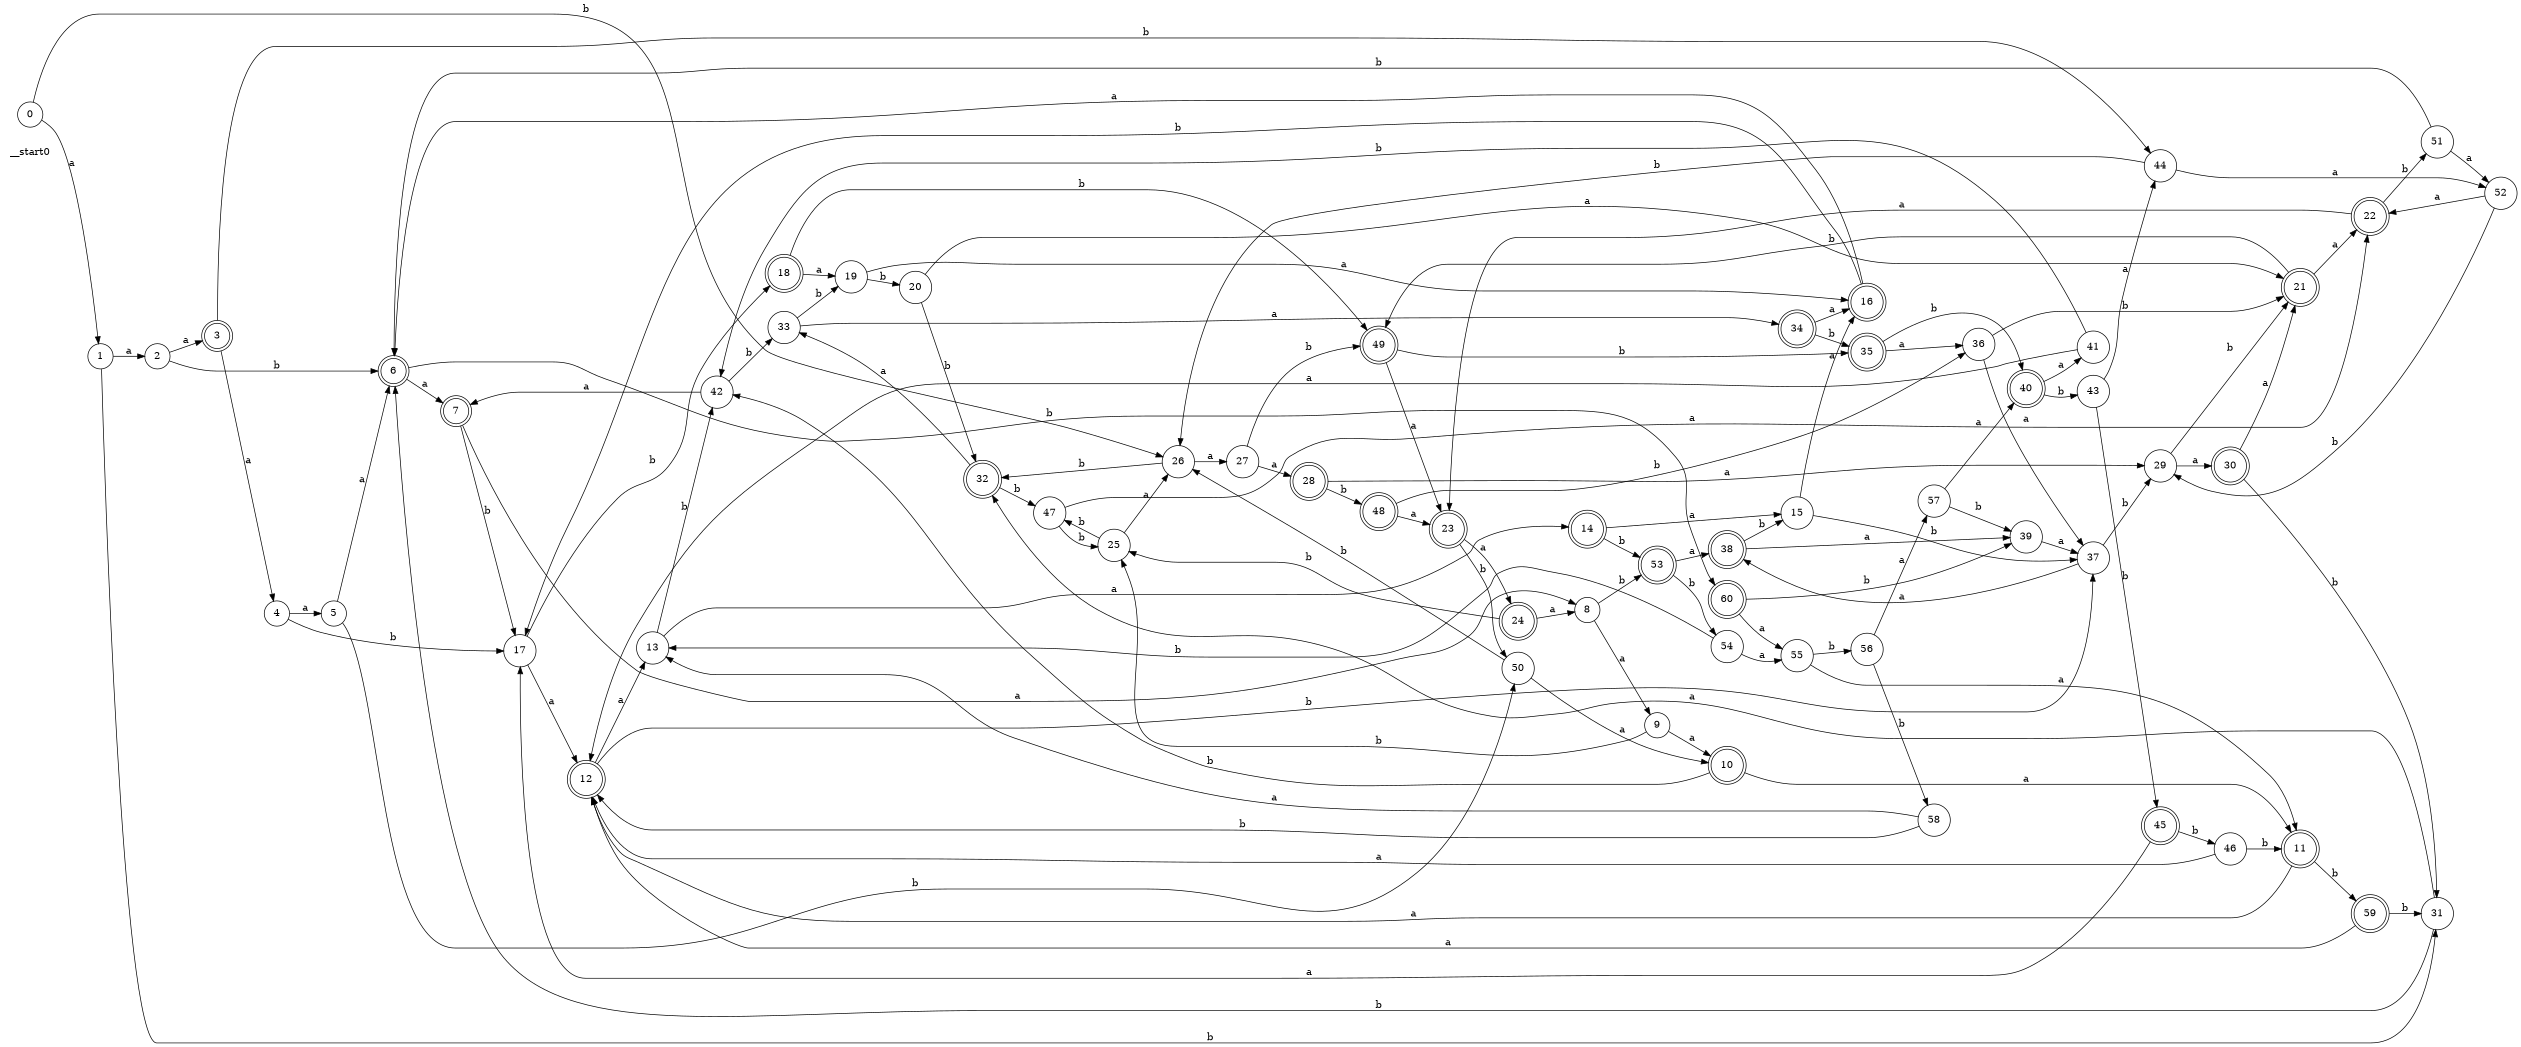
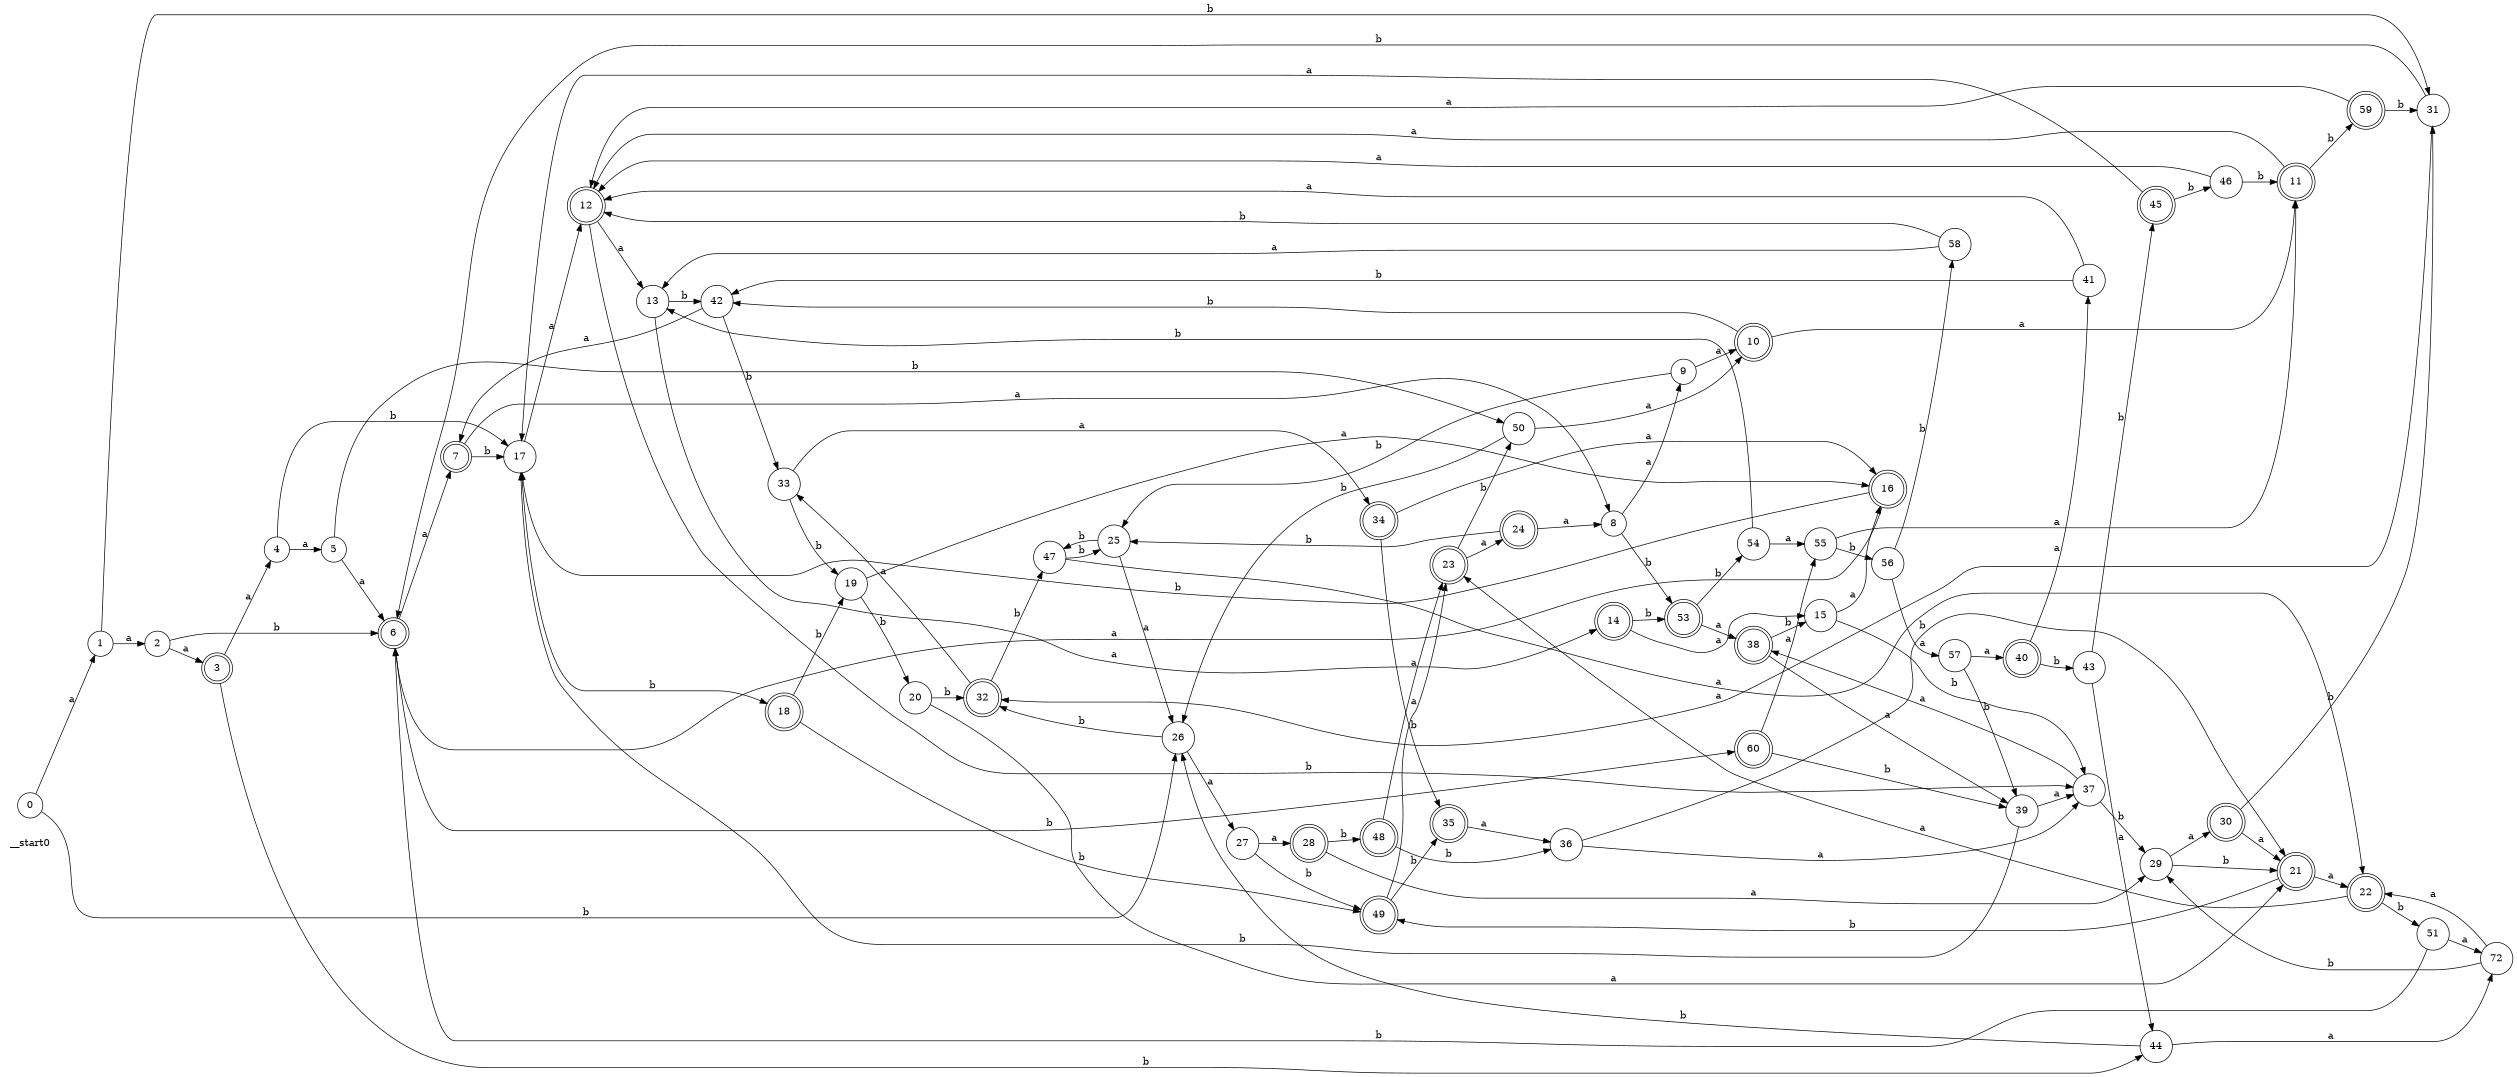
(2501, 193) -> (2497, 959)
(819, 270) -> (819, 635)
(1961, 313) -> none
none -> (1220, 945)
